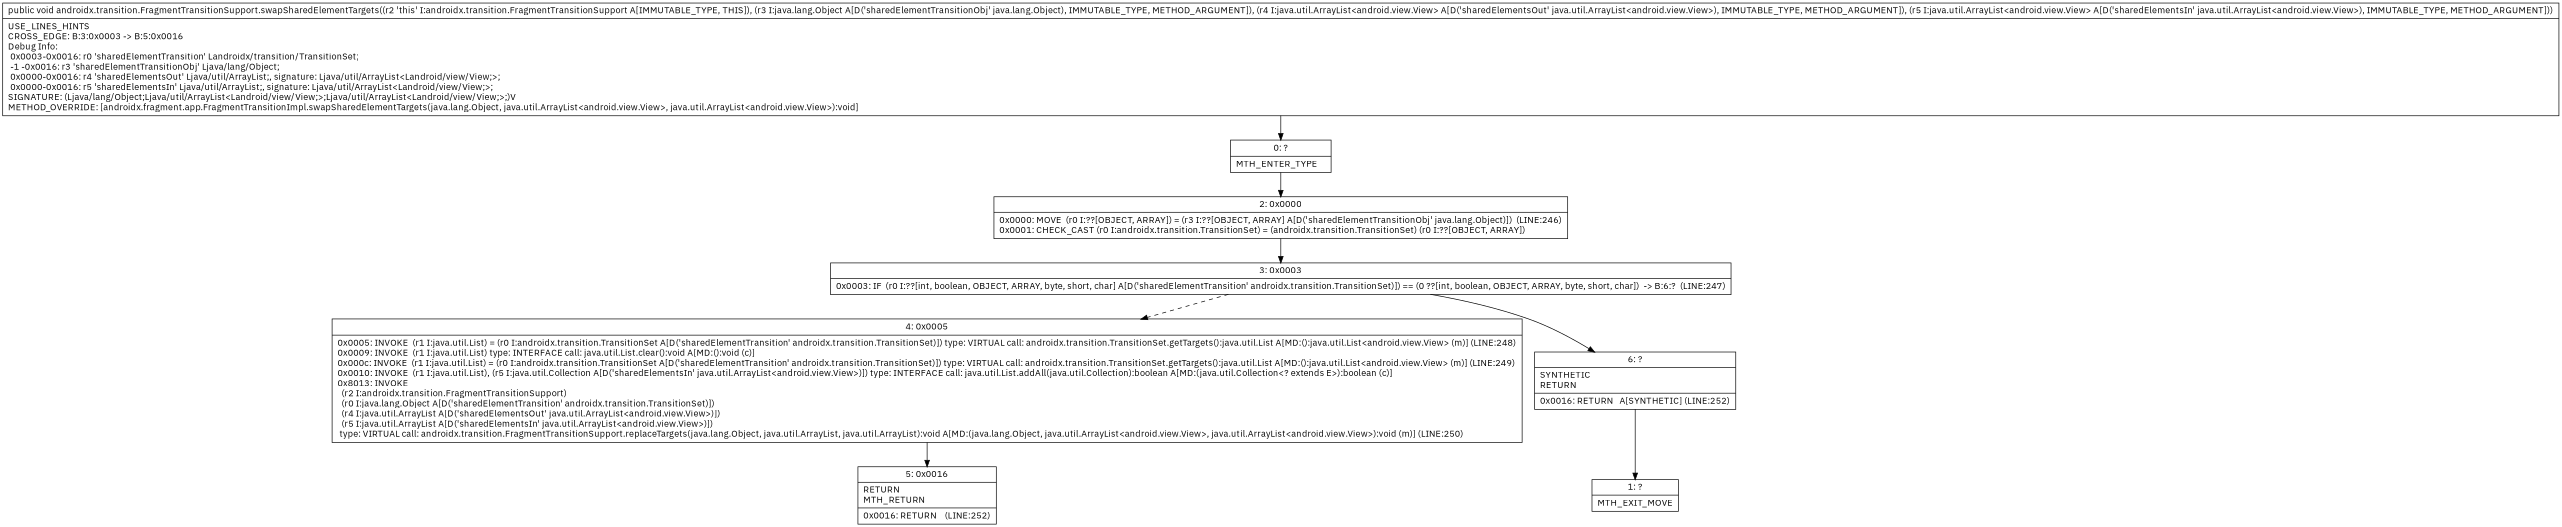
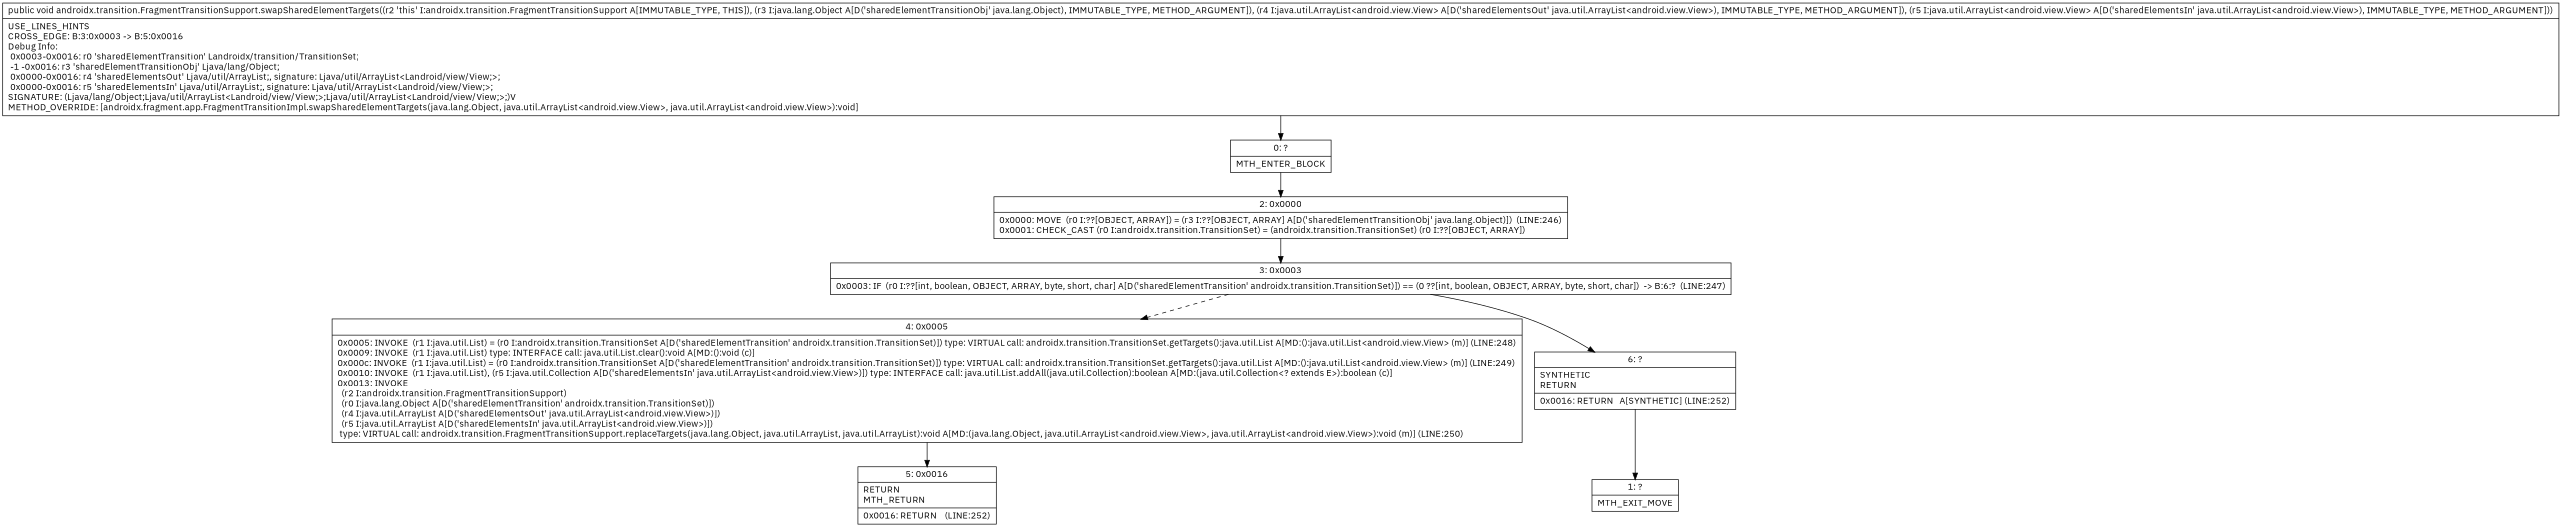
(1277, 164) -> (1281, 164)
(375, 383) -> (375, 383)
